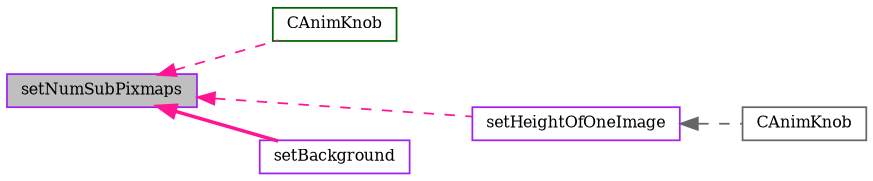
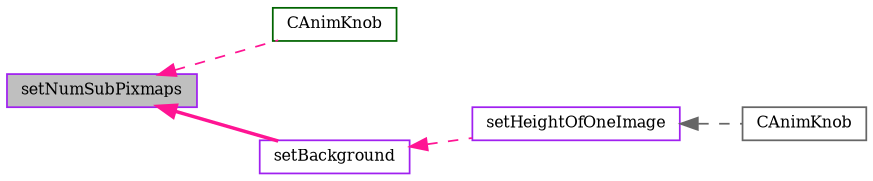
(343, 108) -> (450, 141)
